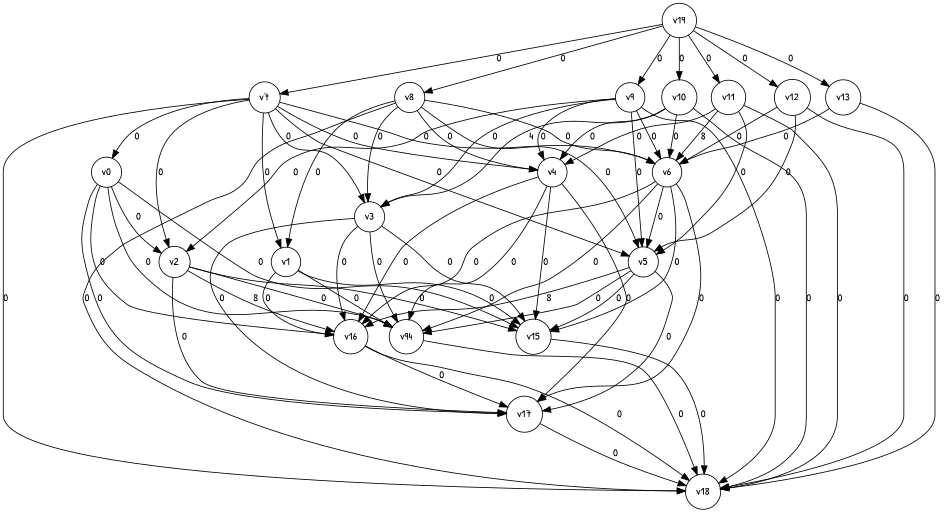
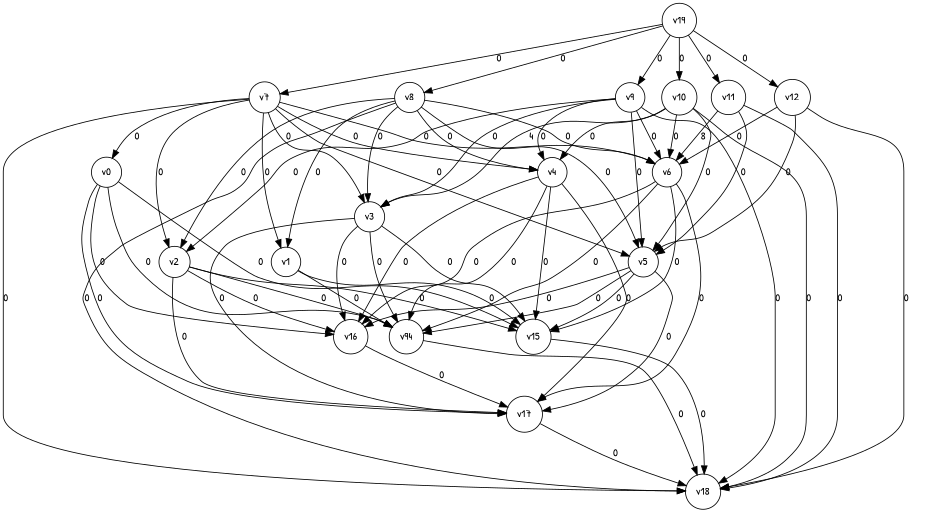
(843, 97) -> none
(638, 130) -> none
(656, 213) -> (699, 178)
(128, 221) -> (256, 143)
(256, 298) -> (256, 298)
(549, 298) -> (549, 298)
(288, 323) -> none
(533, 389) -> none
